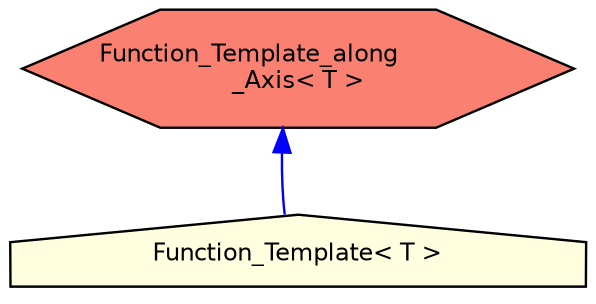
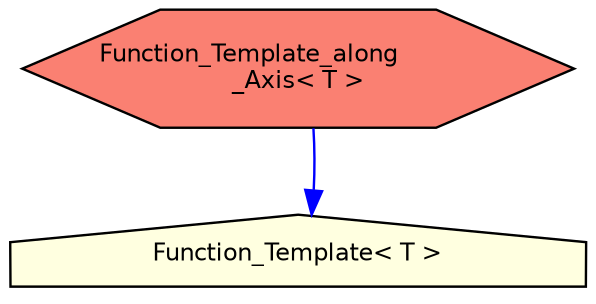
(282, 184) -> (314, 159)
